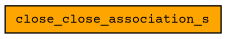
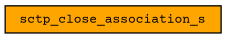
(113, 19) -> (113, 19)
